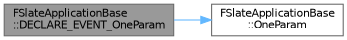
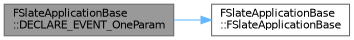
(277, 20) -> (281, 20)
